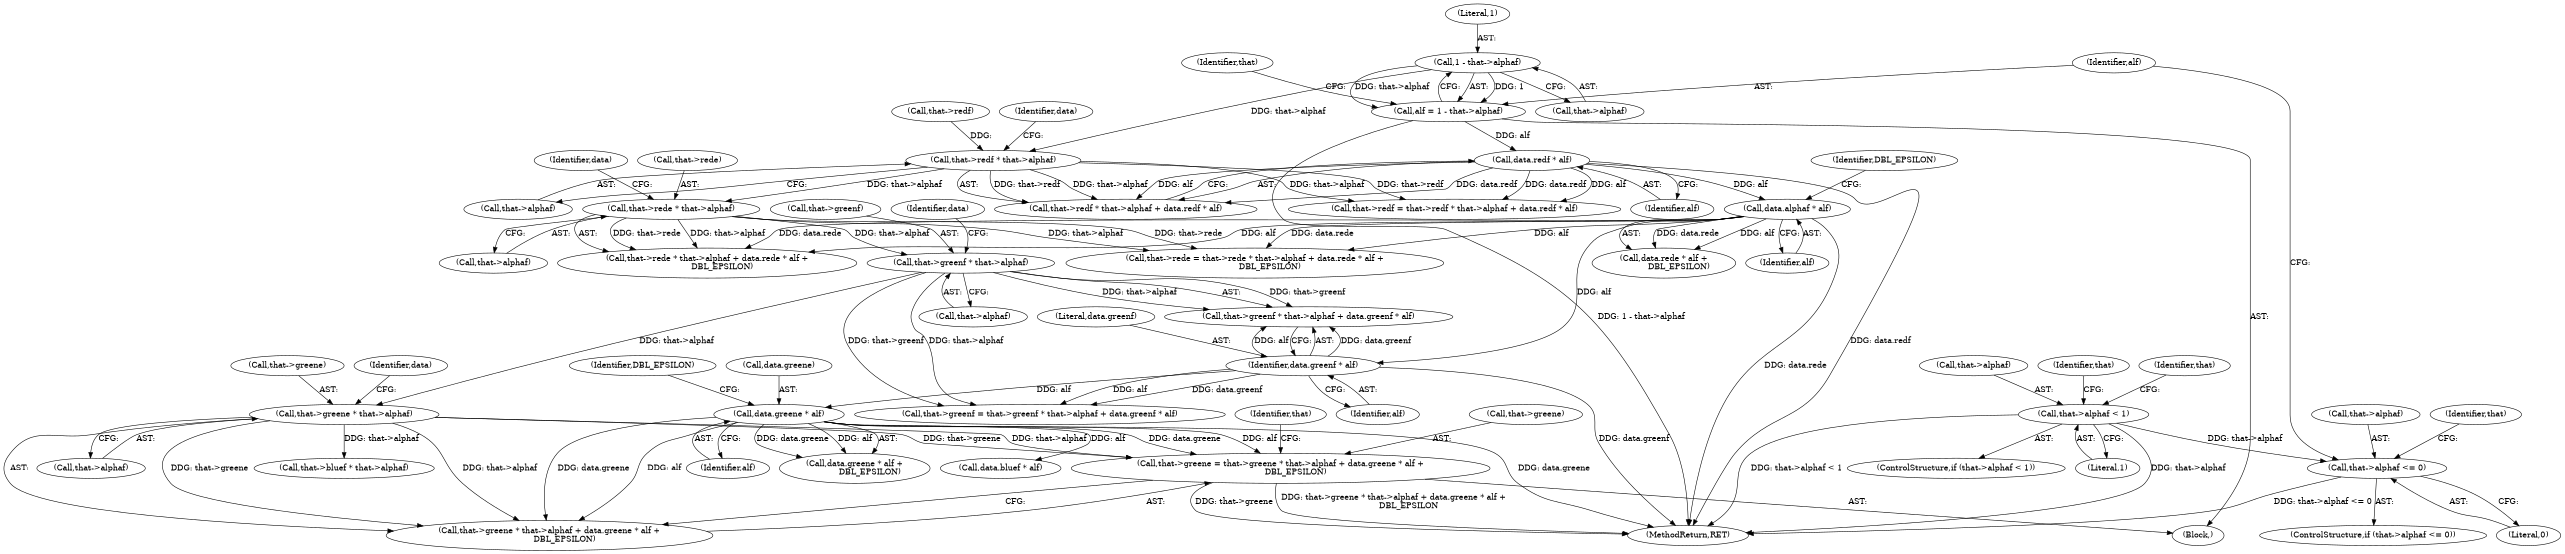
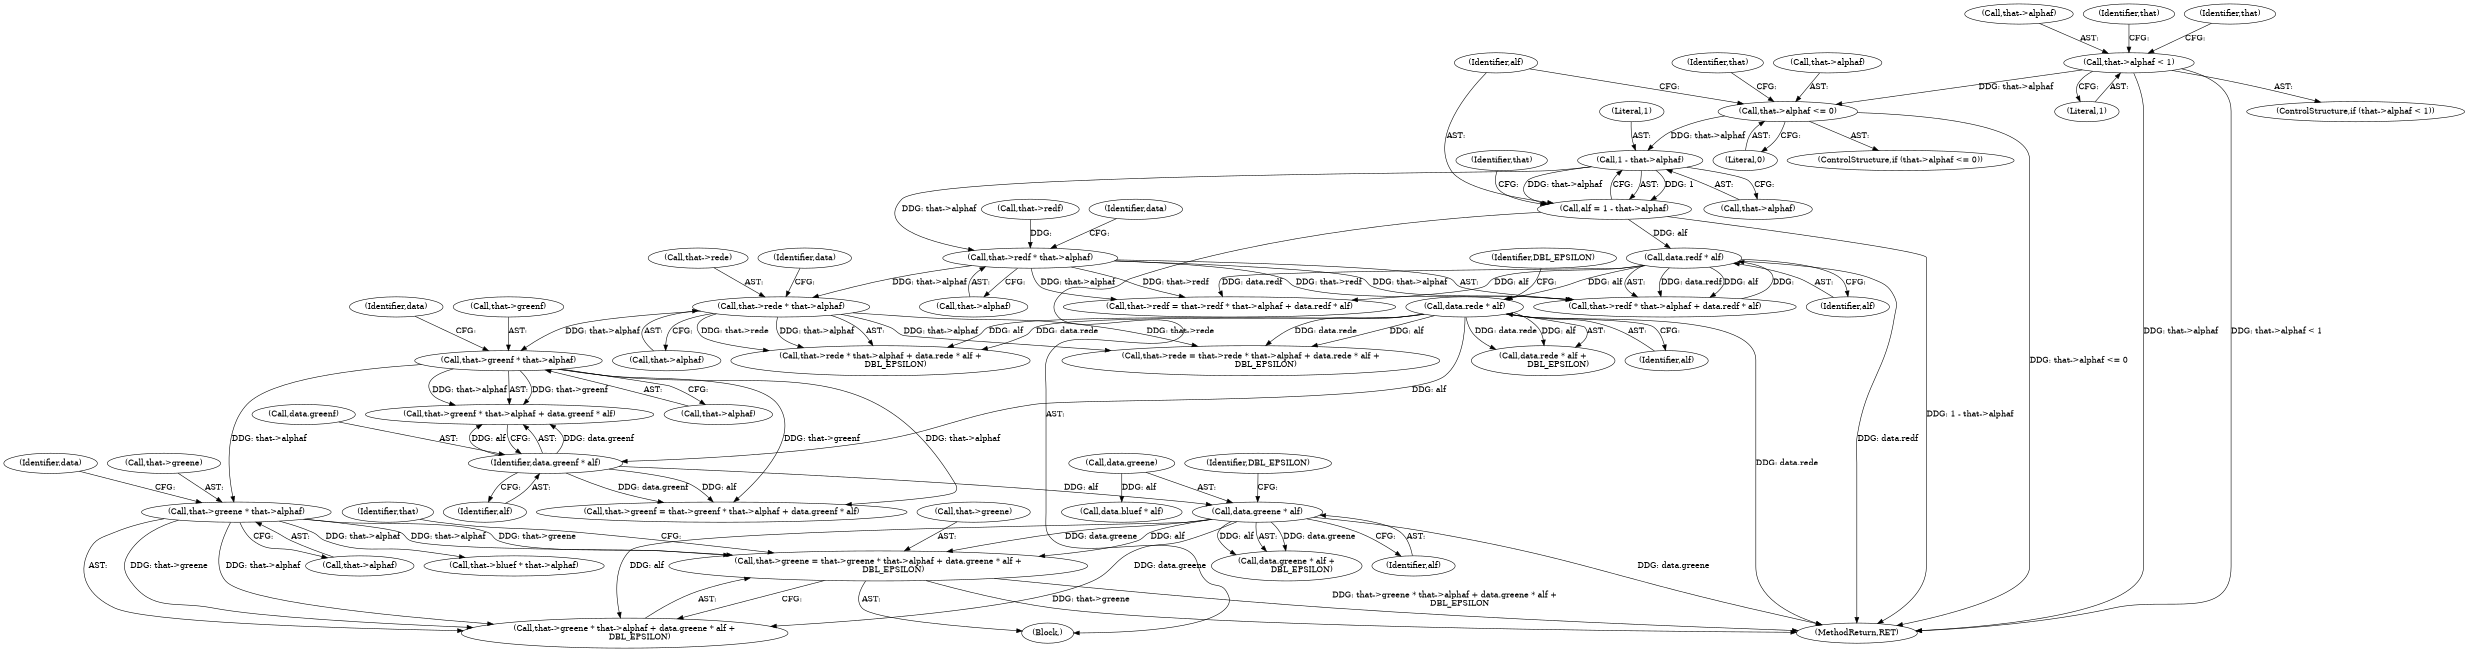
none -> (1686, 126)
(1219, 185) -> (1785, 283)
(1787, 209) -> (1465, 307)
(1096, 317) -> (304, 415)
(1559, 390) -> none
(987, 427) -> (1122, 485)
